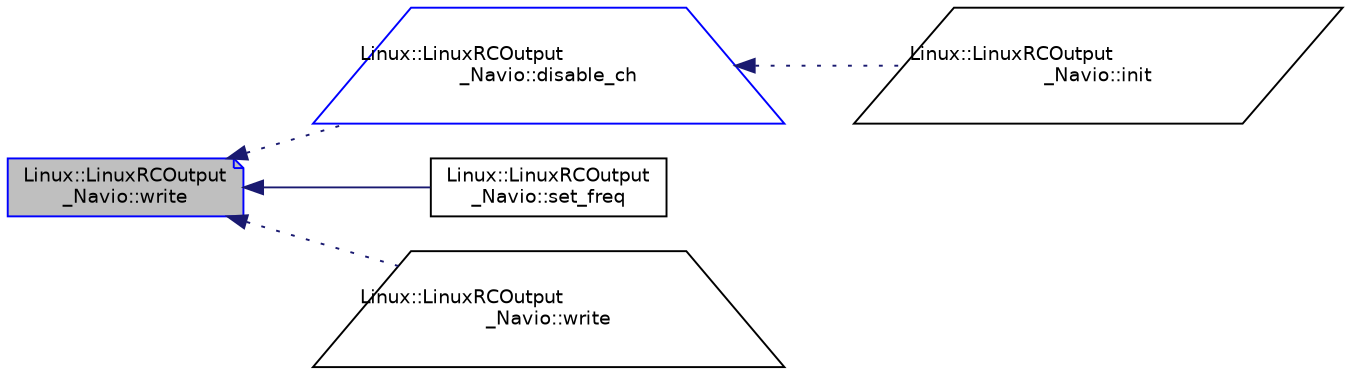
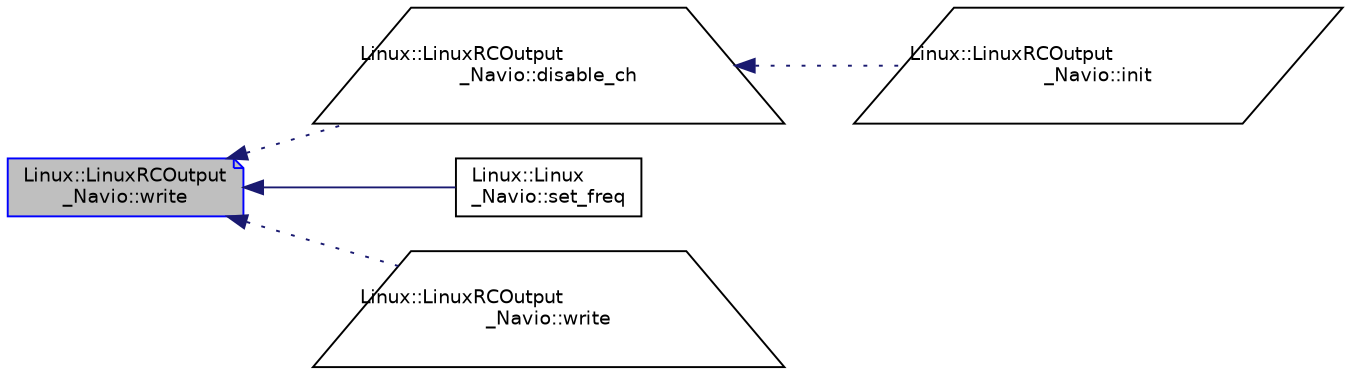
(549, 66) -> (549, 66)
(549, 187) -> (549, 187)
